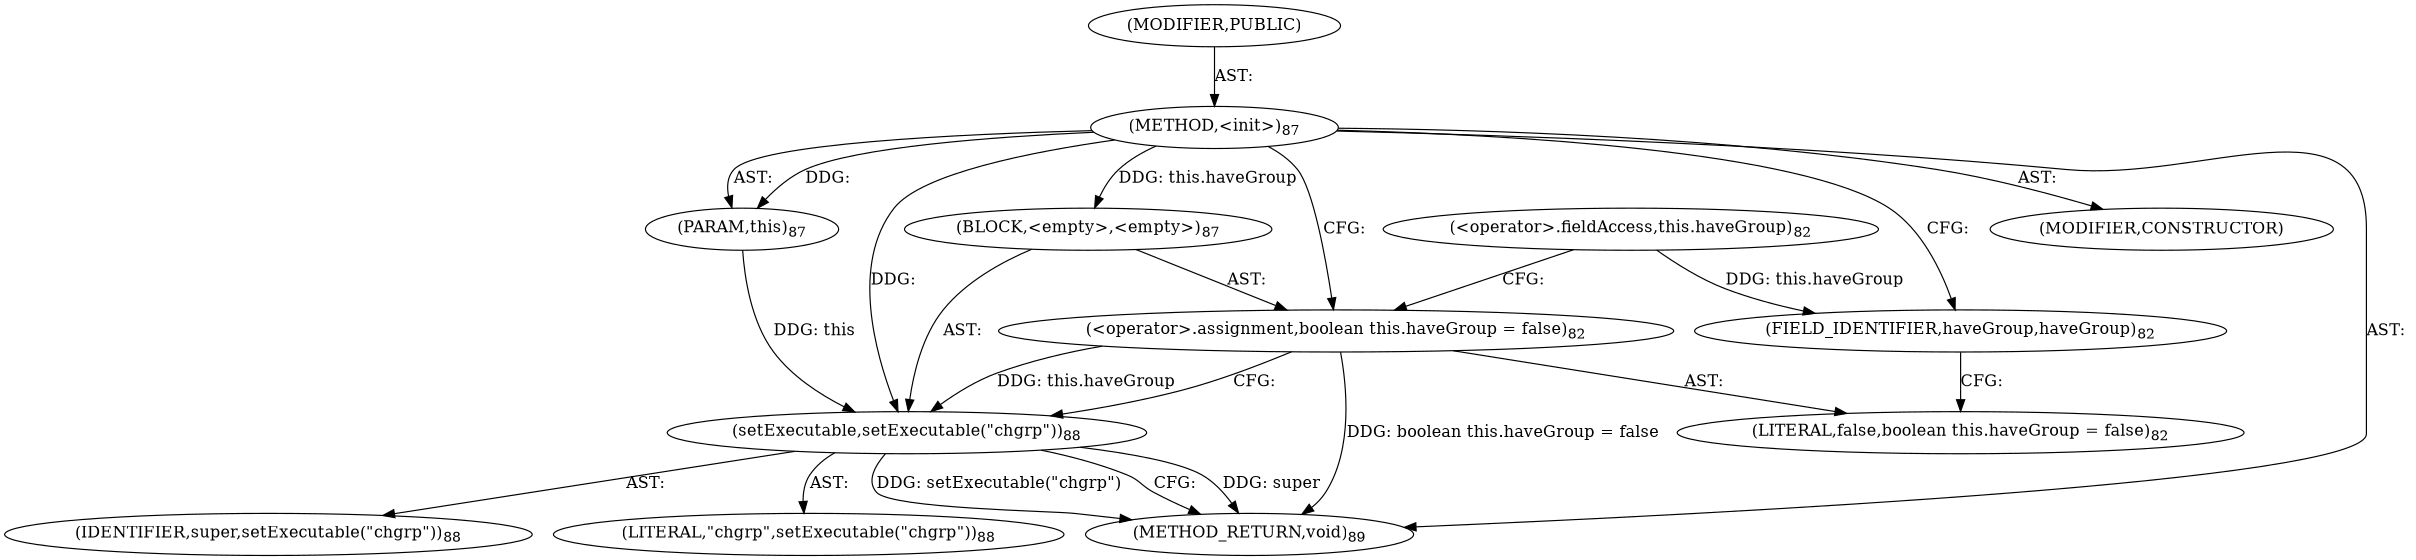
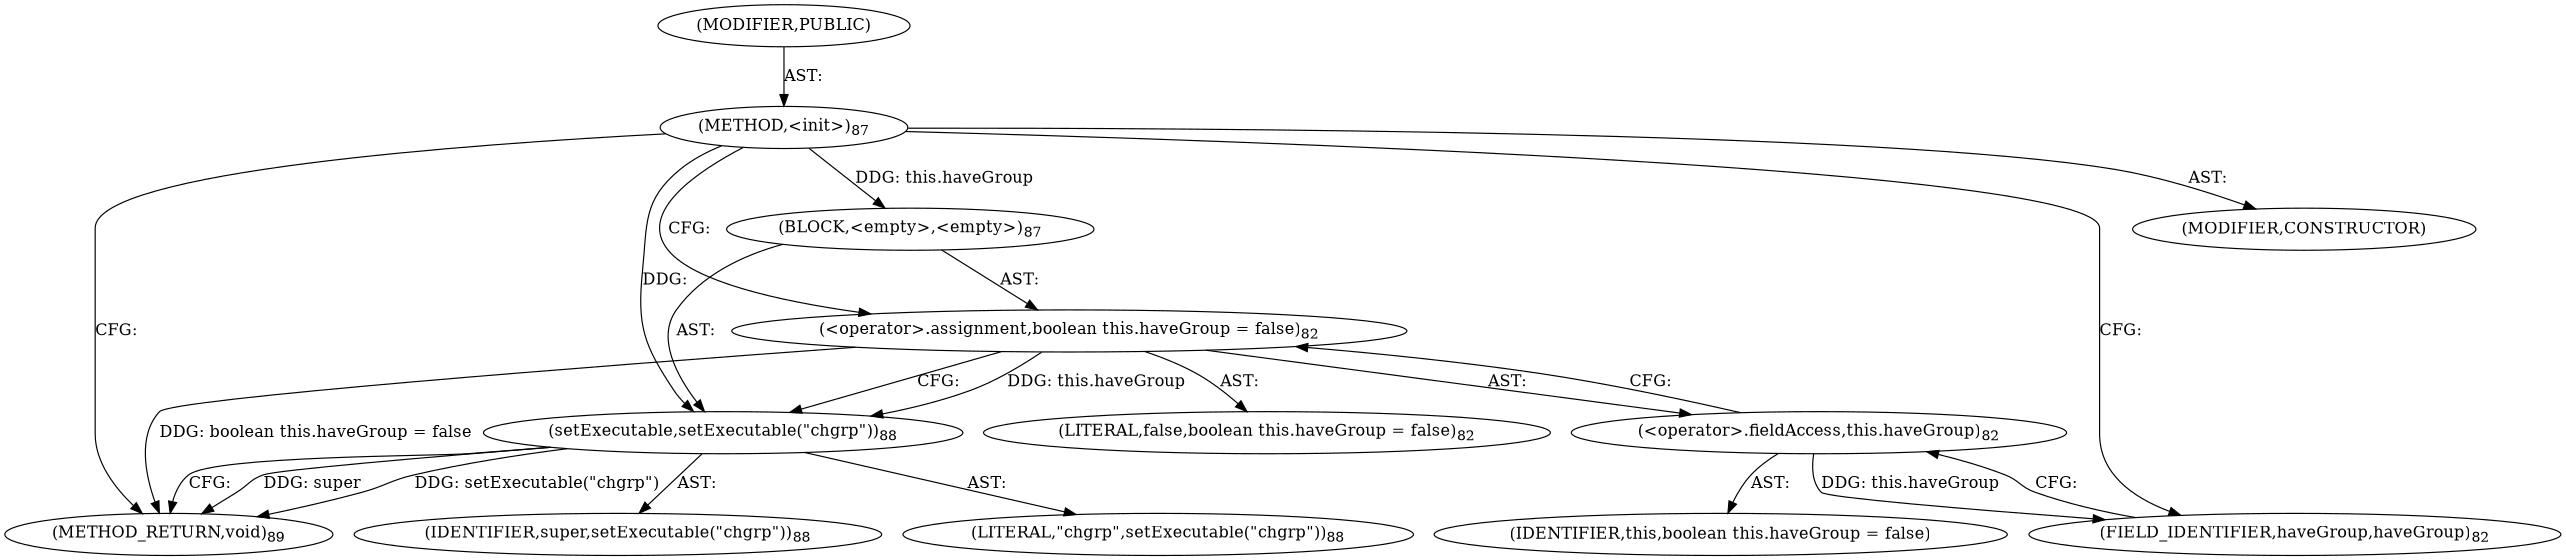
(742, 229) -> none
(2389, 331) -> (119, 331)
(1961, 376) -> (2035, 492)
none -> (1443, 382)
none -> (1721, 534)
